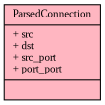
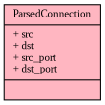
(38, 69) -> (35, 69)
